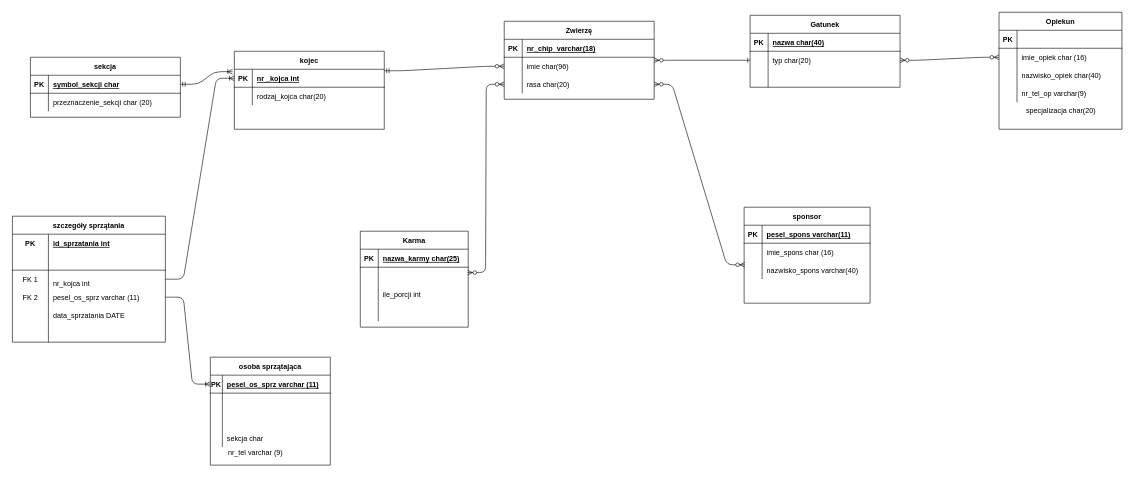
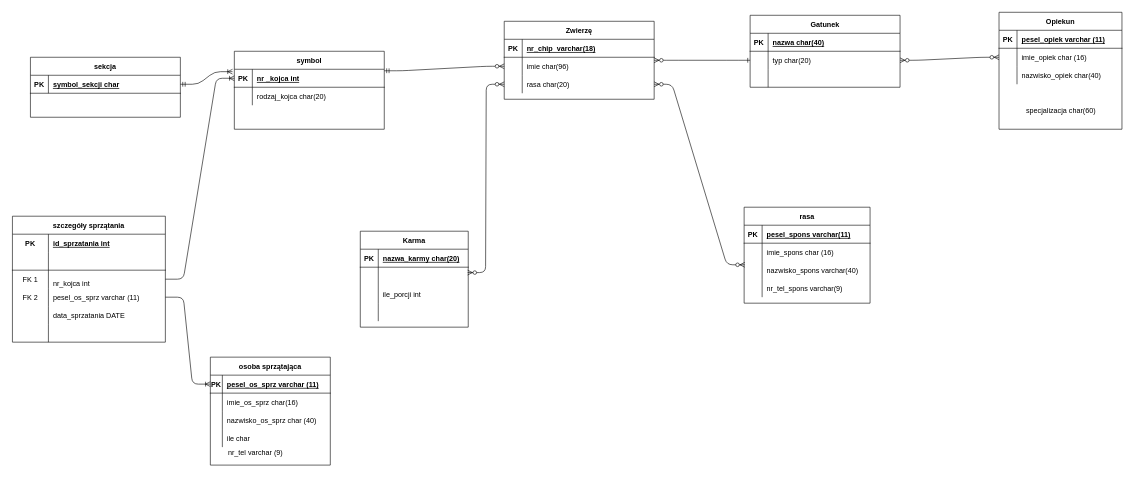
none -> (1070, 39)
(309, 61) -> (309, 61)
(1070, 93) -> none
(114, 102) -> none
(1061, 111) -> (1061, 111)
(807, 217) -> (807, 217)
(422, 259) -> (422, 259)
none -> (816, 288)
none -> (276, 402)
none -> (276, 420)
(248, 439) -> (240, 439)
